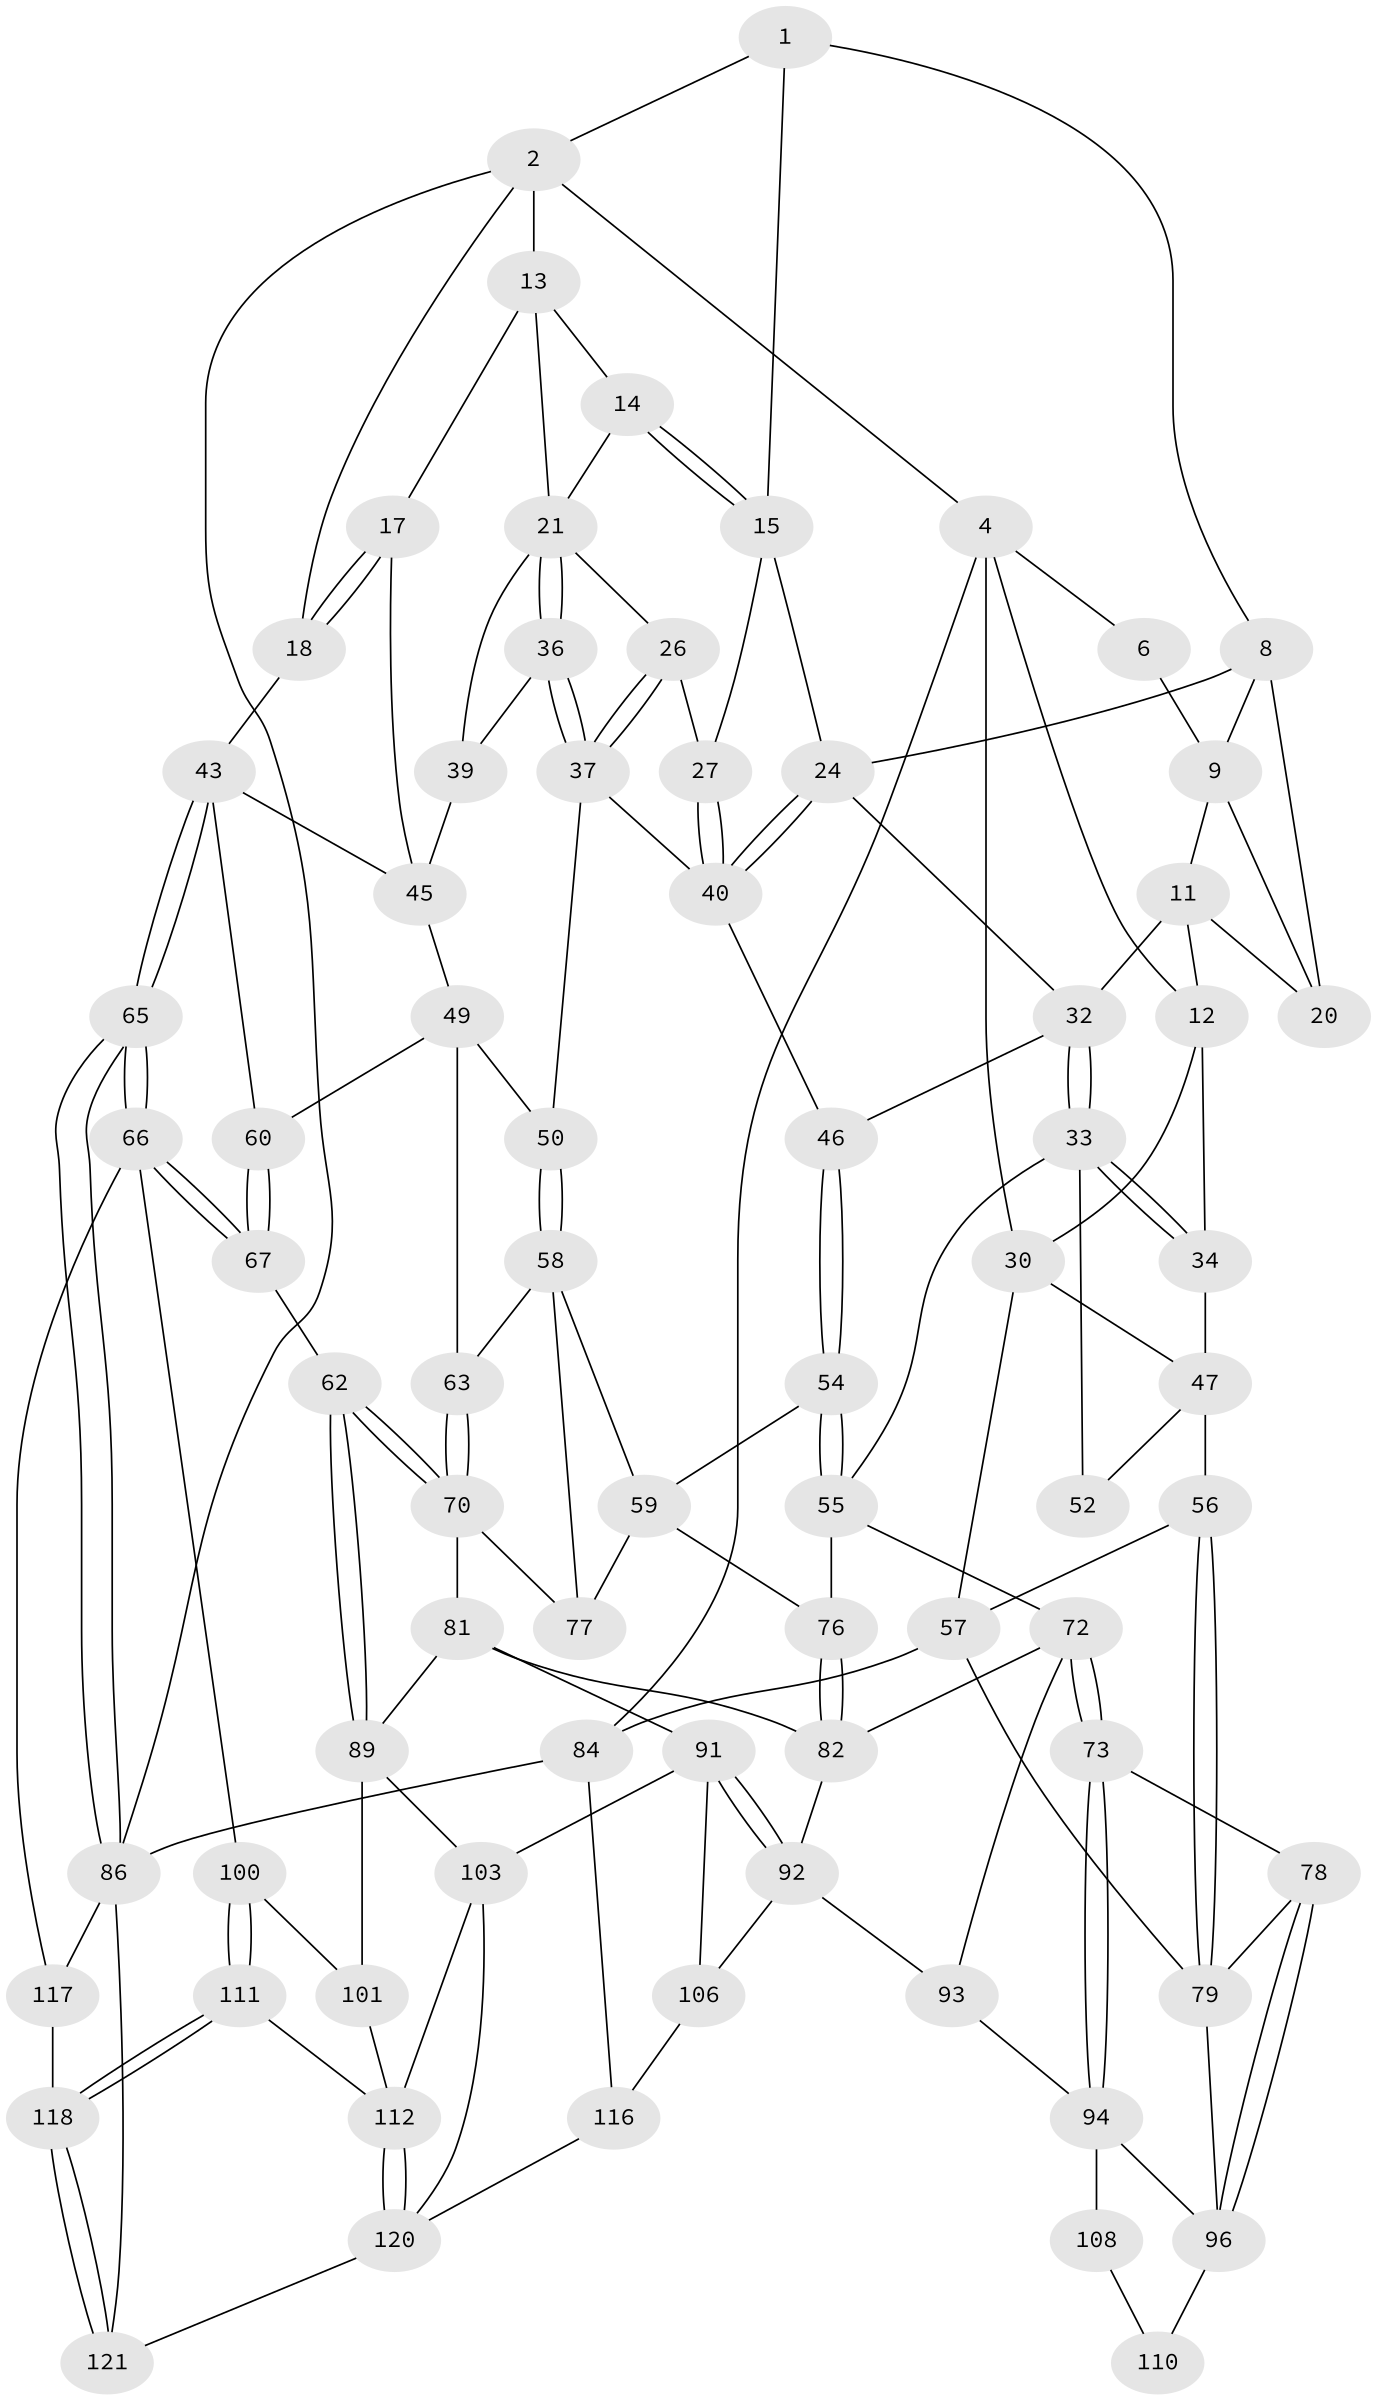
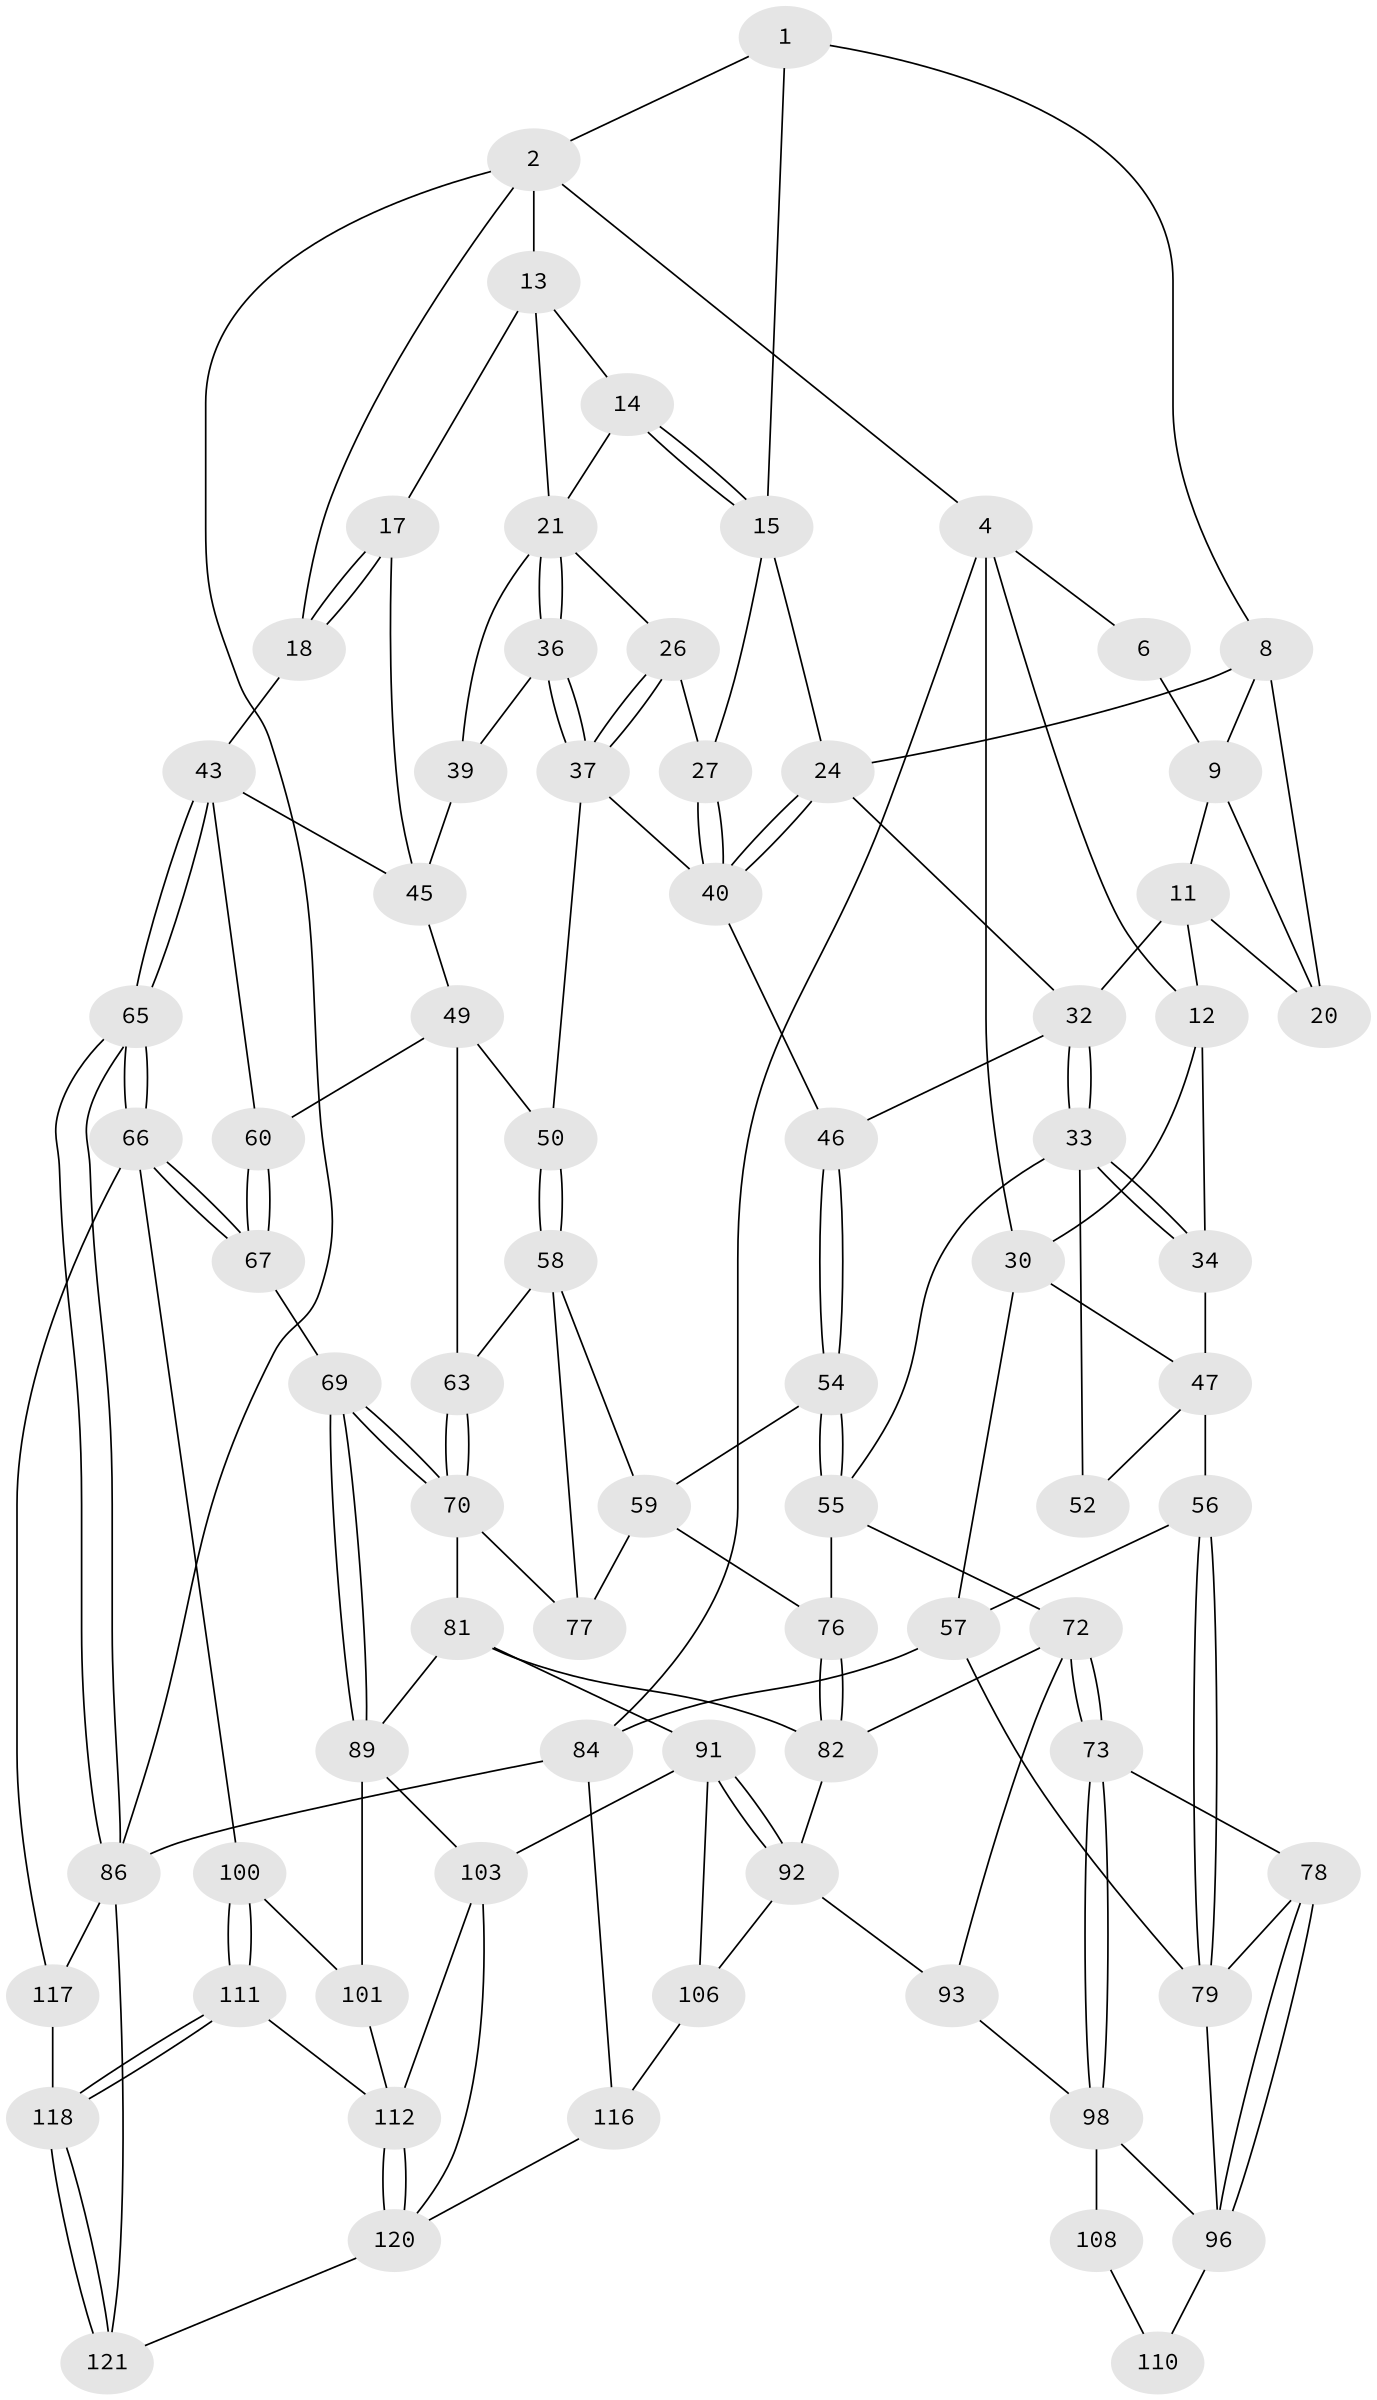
(335, 1384) -> (335, 1384)
(1097, 2118) -> (1097, 2118)
